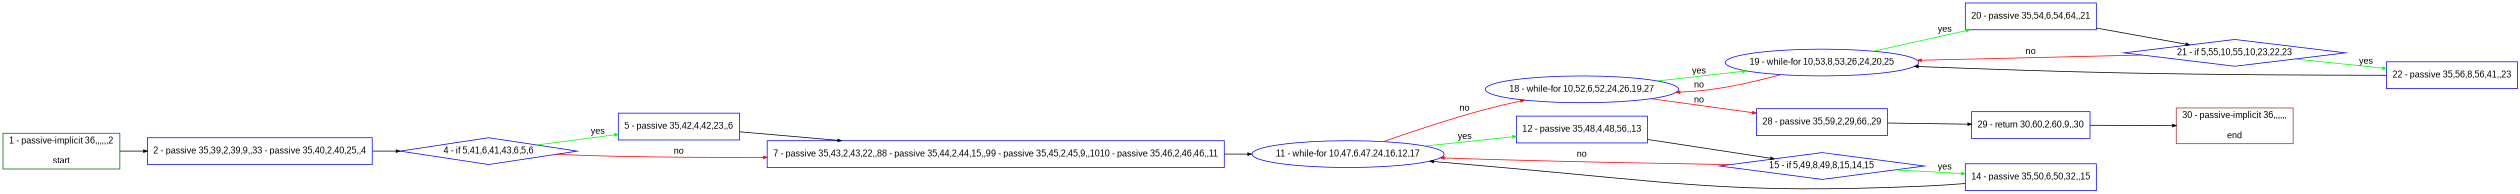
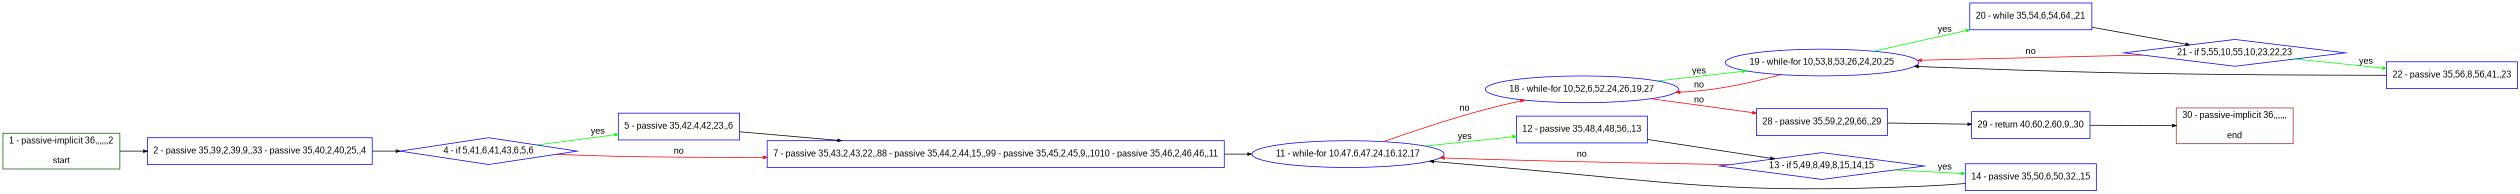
(2031, 16) -> (2031, 16)
(2031, 125) -> (2031, 125)
(1822, 166) -> (1822, 166)
